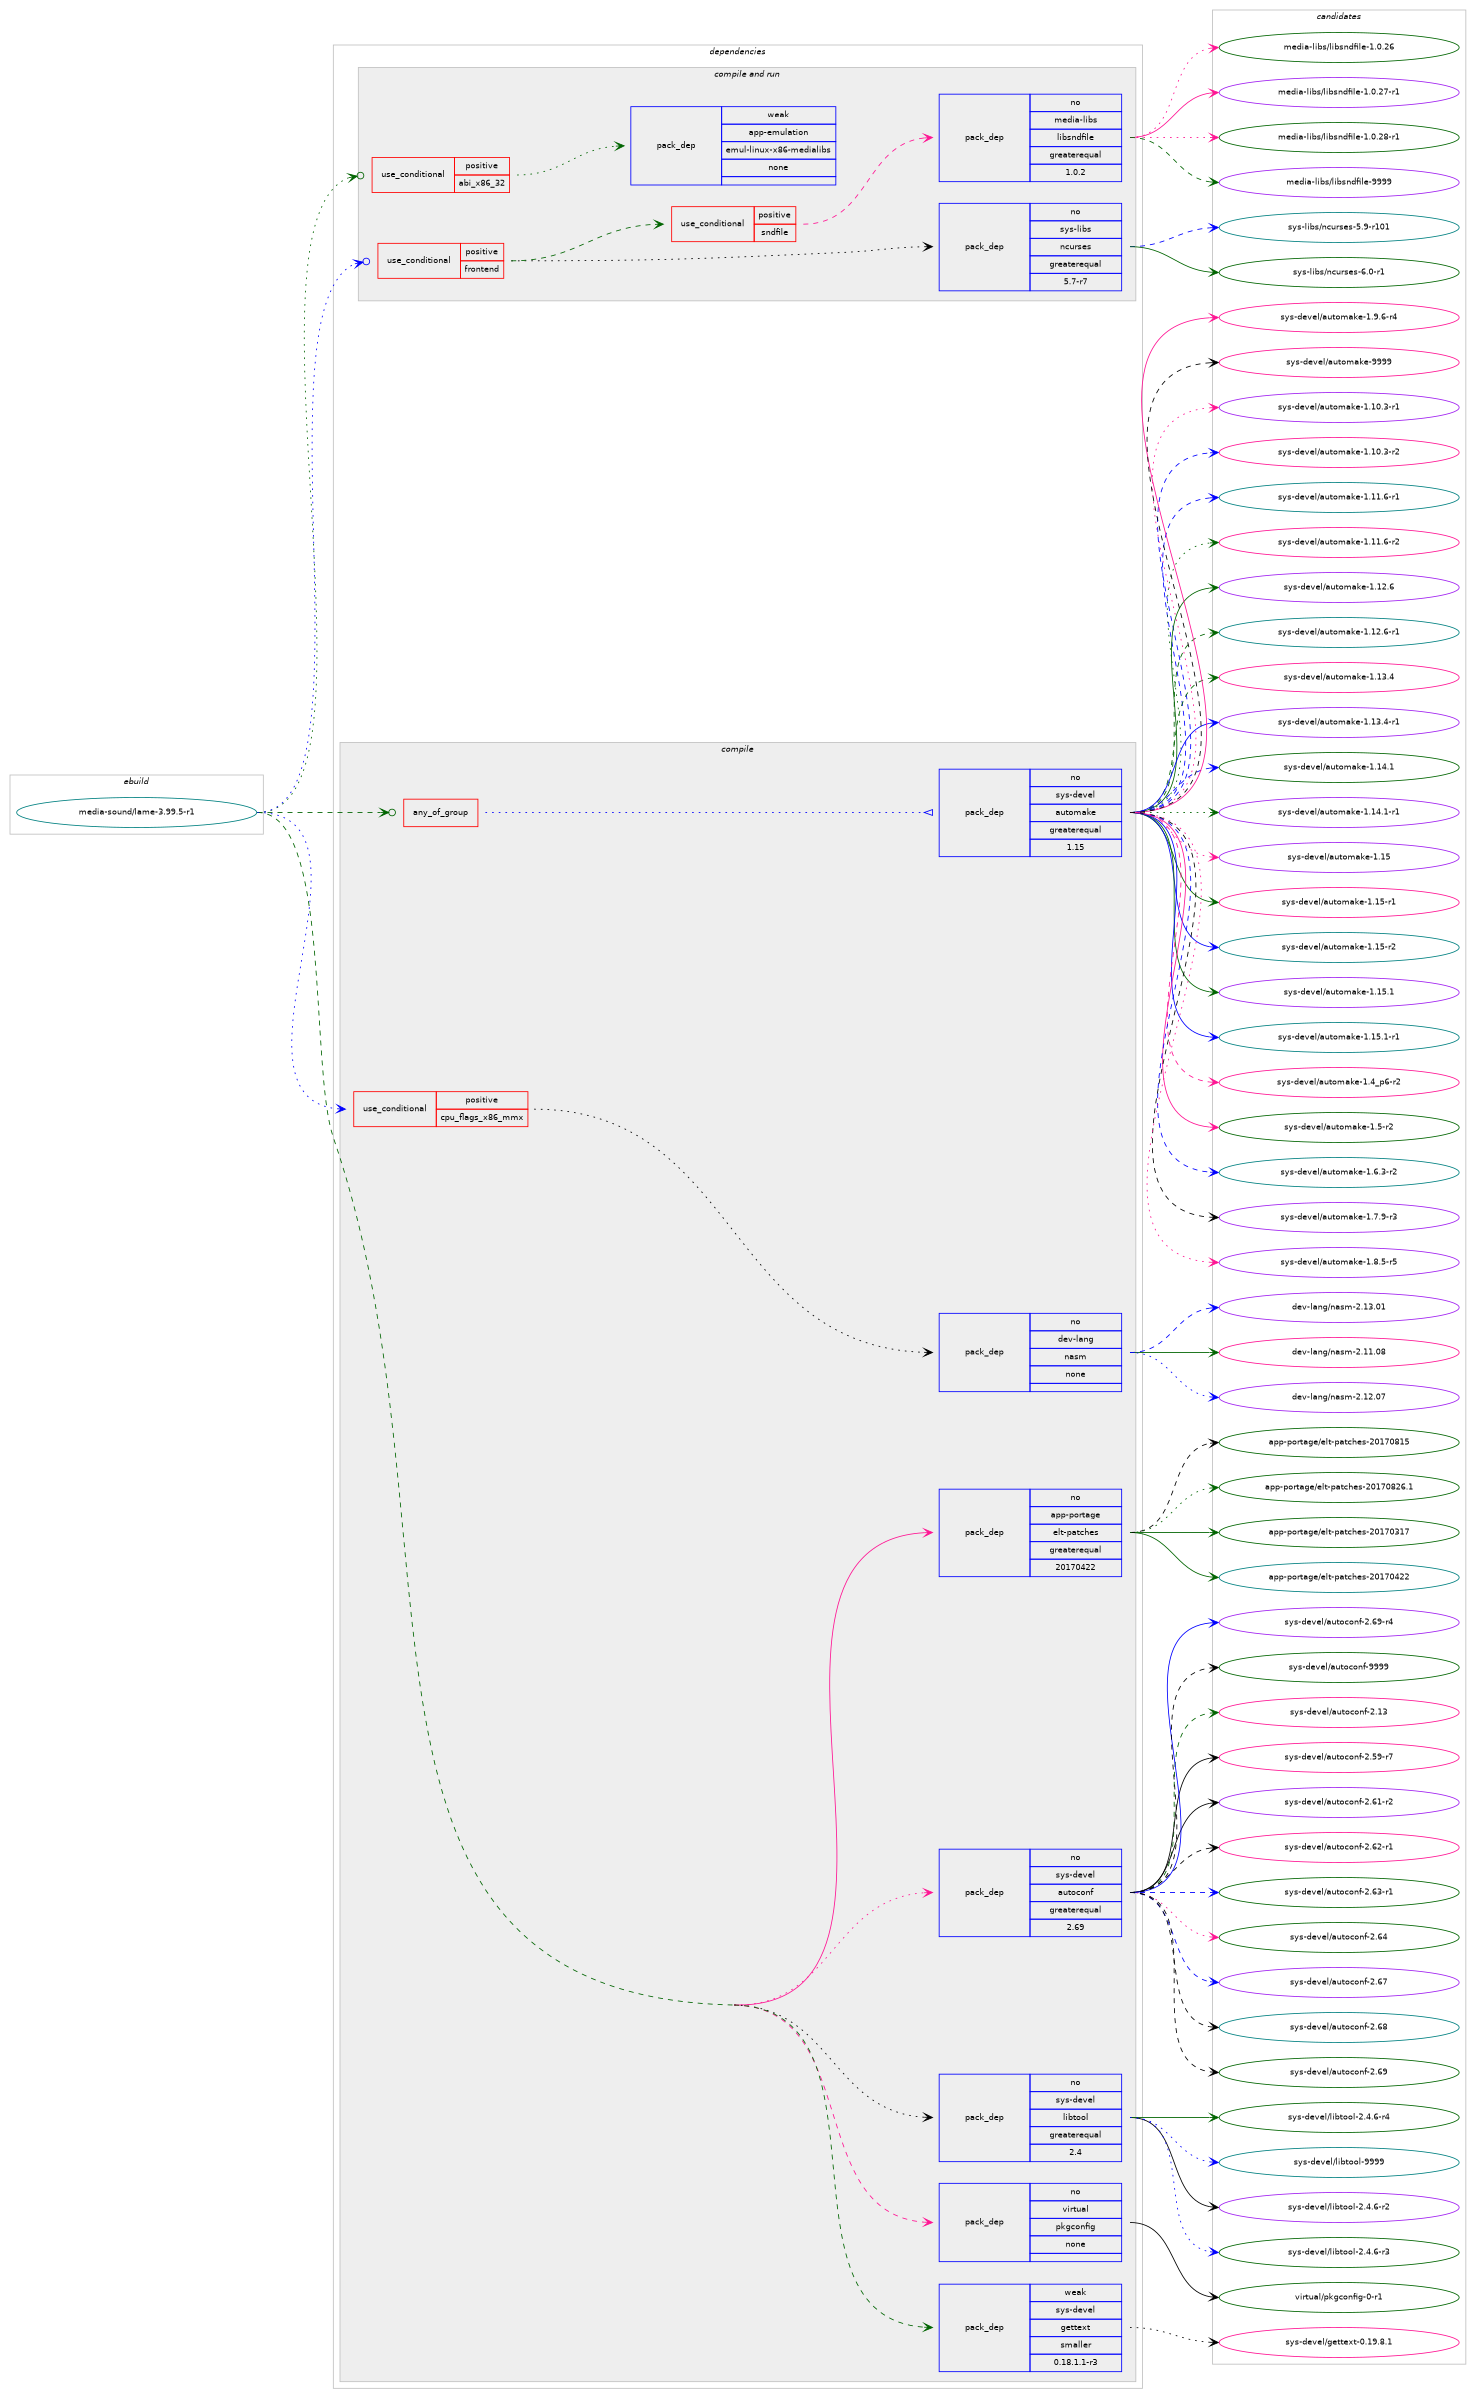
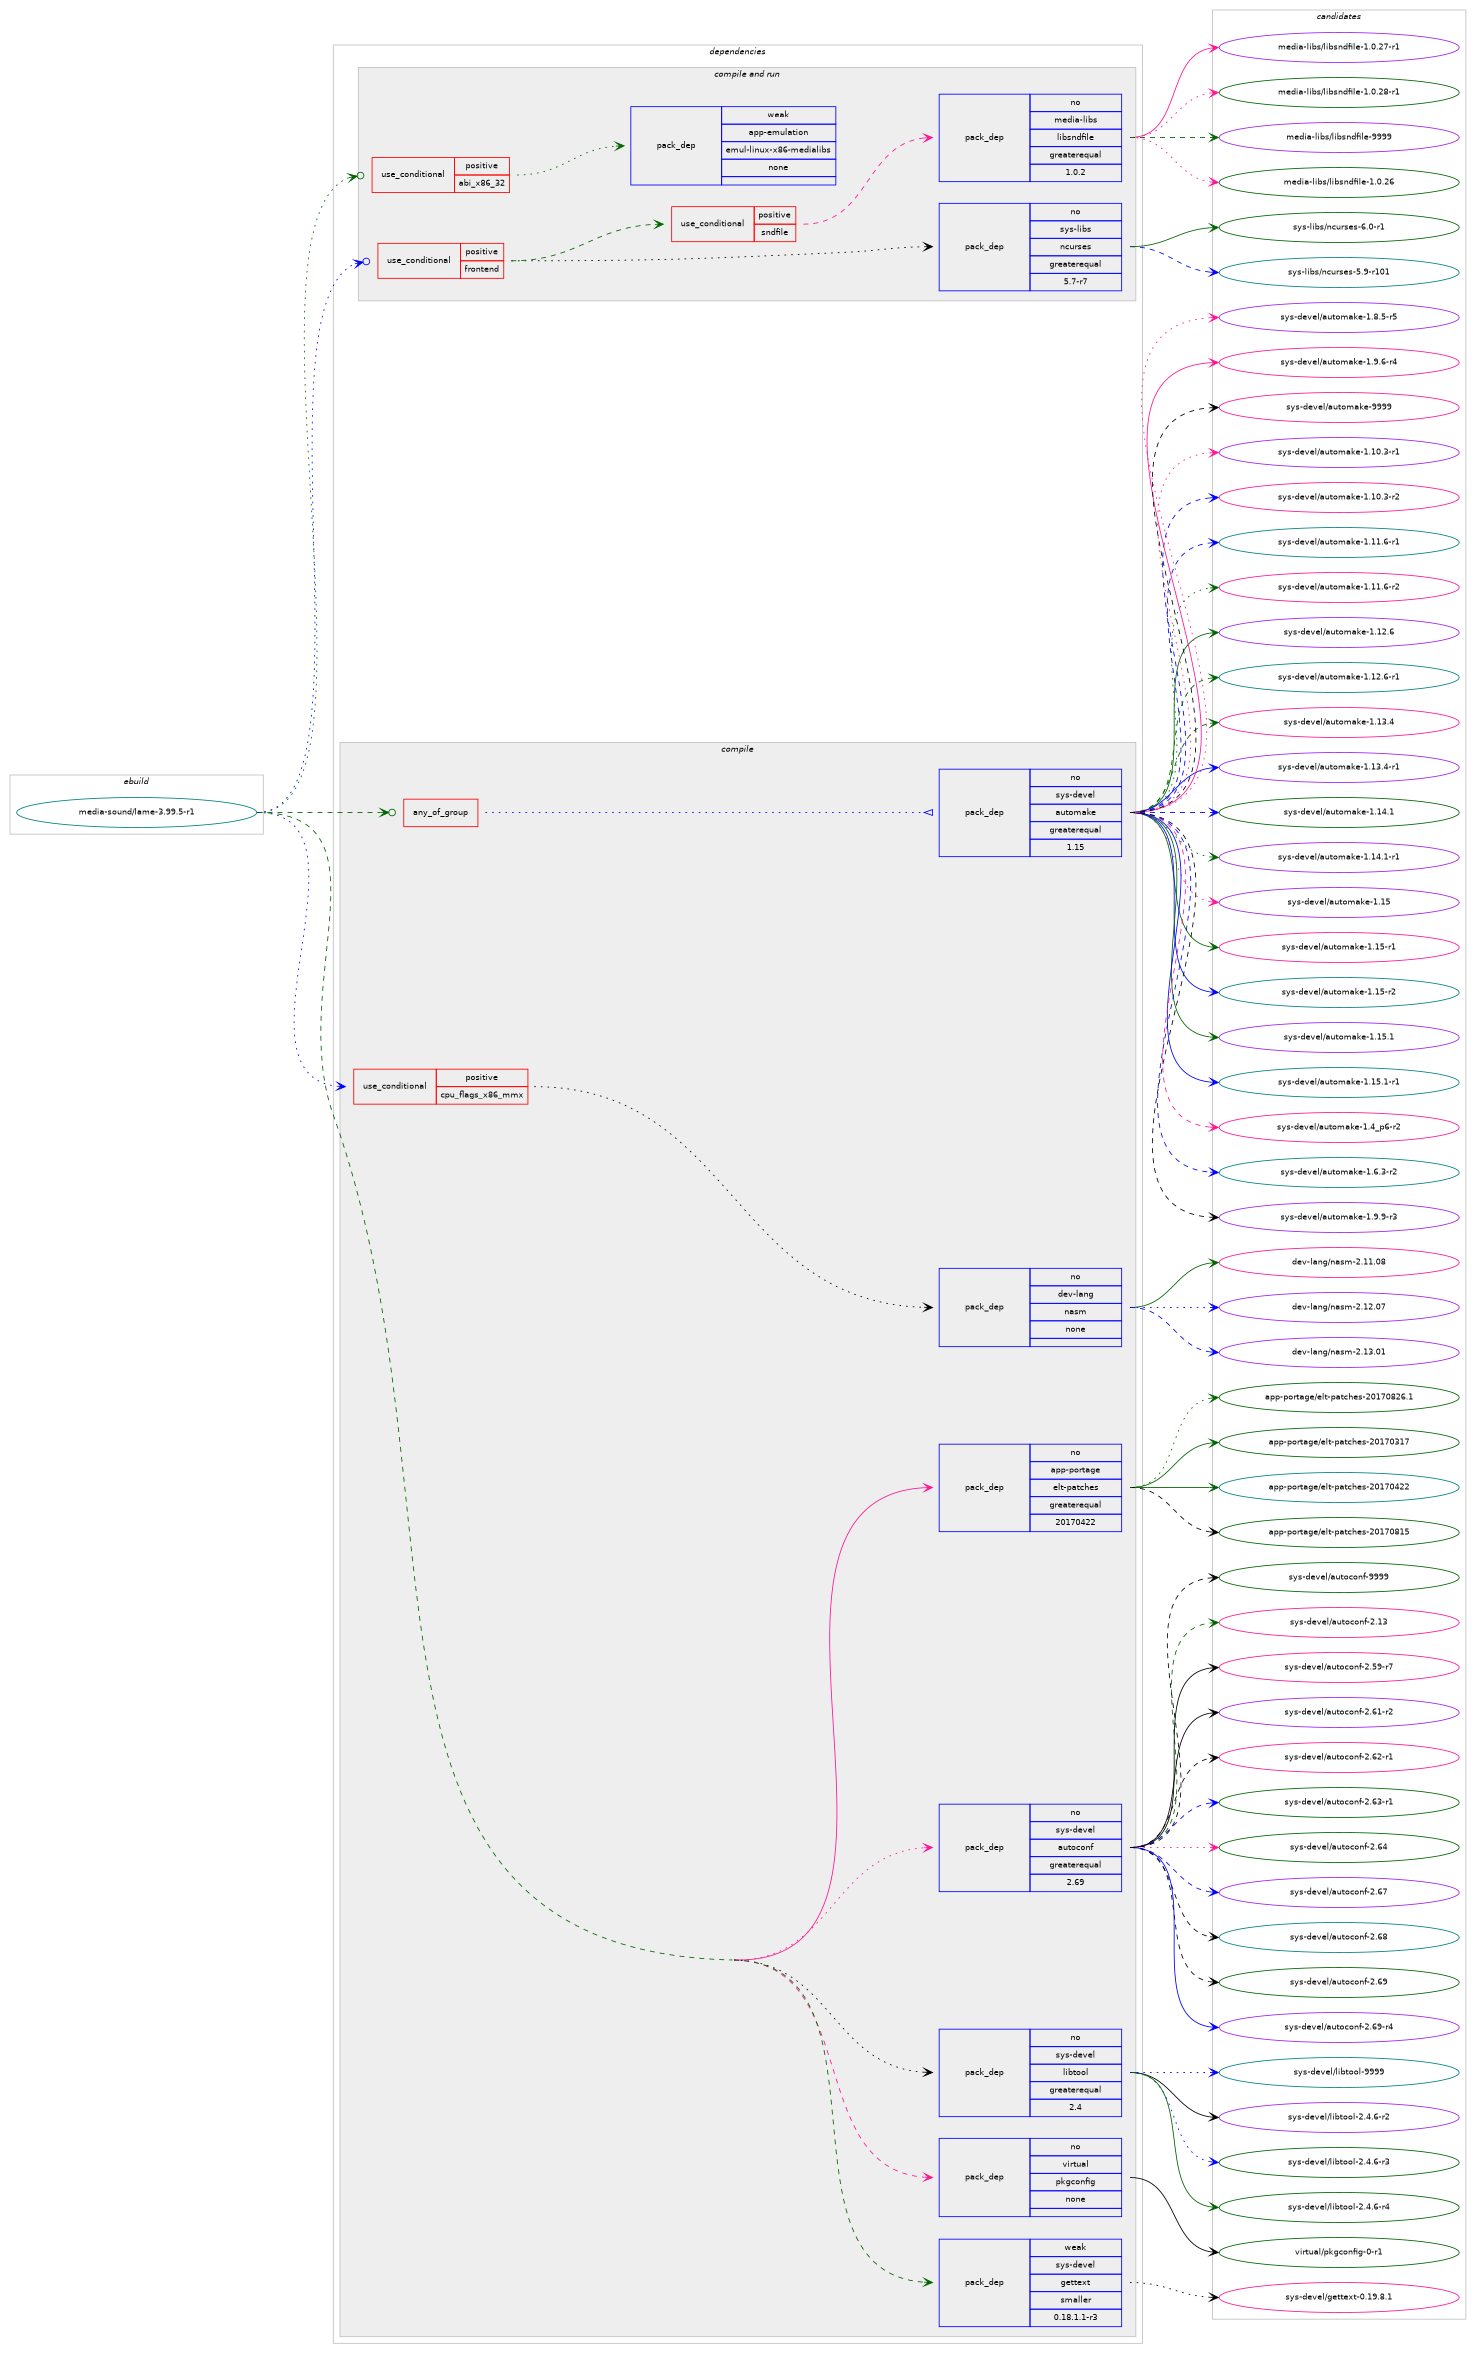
(1339, 1128) -> none
(1339, 1218) -> (1339, 1218)
